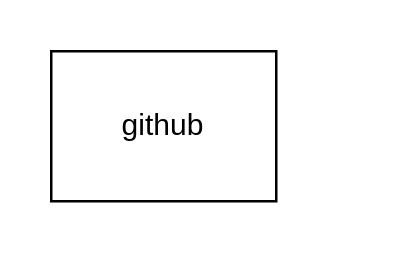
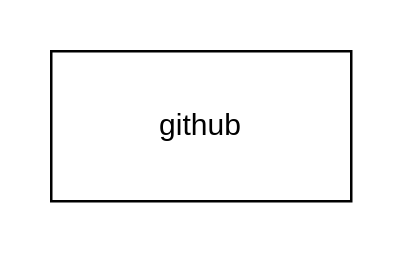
(164, 126) -> (201, 126)
